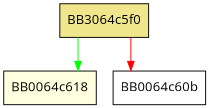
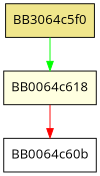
(131, 49) -> (50, 117)
